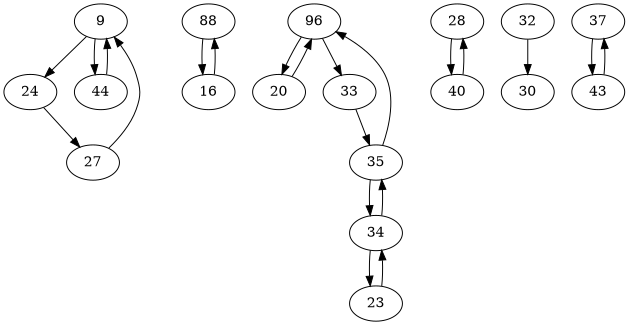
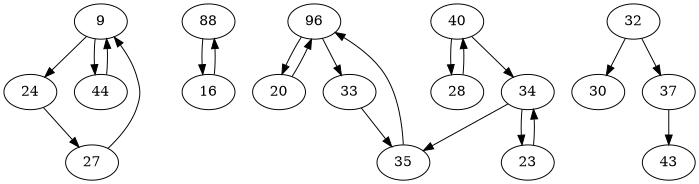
(605, 62) -> (649, 52)
(369, 193) -> (489, 53)
